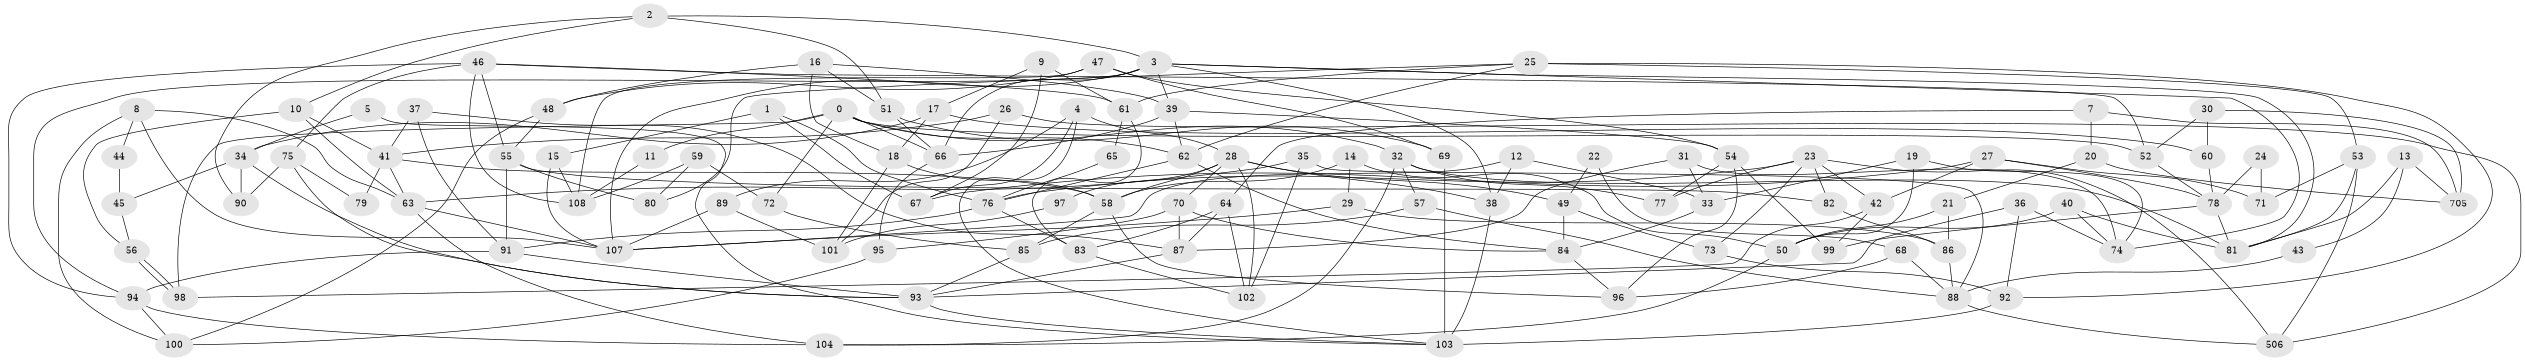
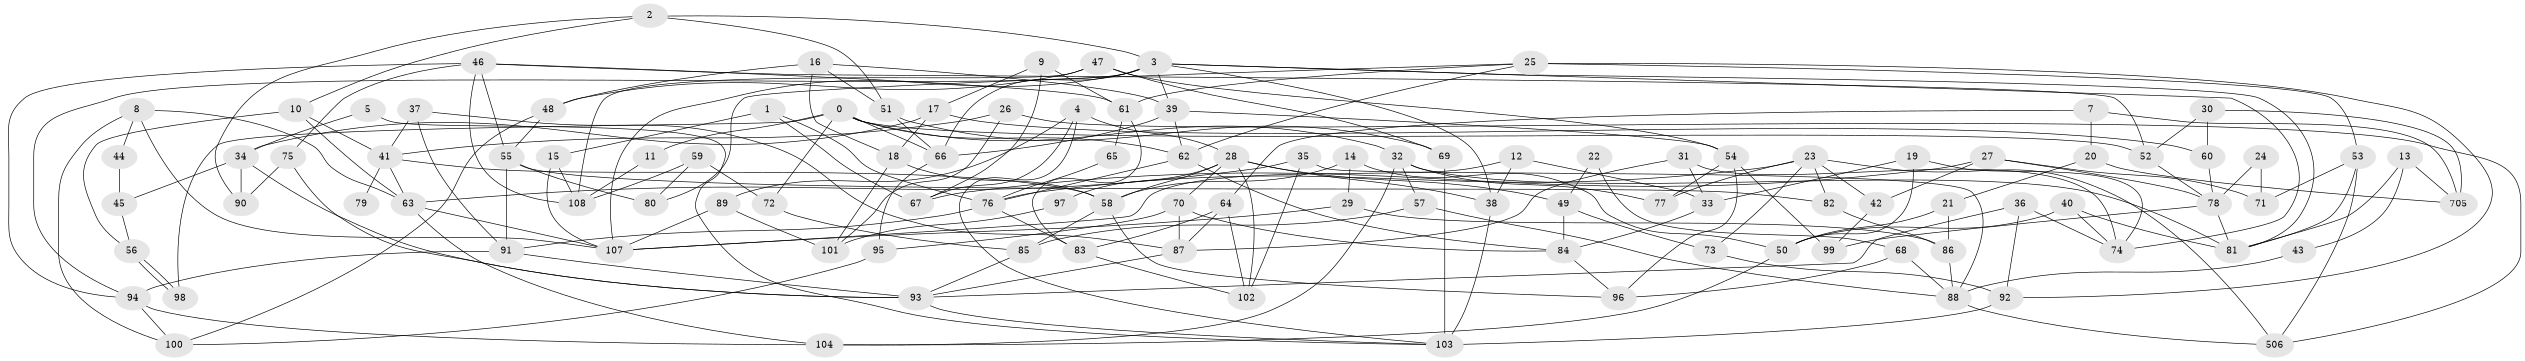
(325, 181) -> none
(1080, 281) -> none
